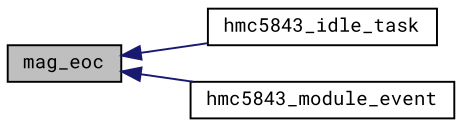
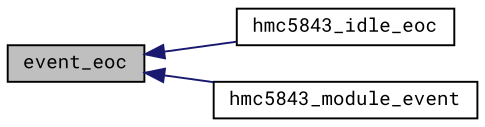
(322, 27) -> (346, 27)
(64, 64) -> (76, 64)
